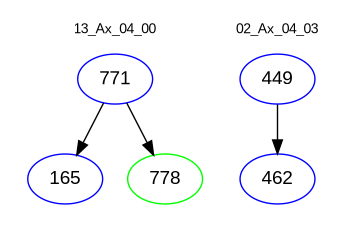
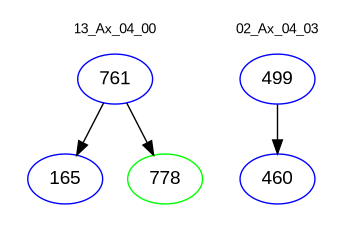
(115, 79) -> (115, 79)
(278, 79) -> (278, 79)
(278, 179) -> (278, 179)
